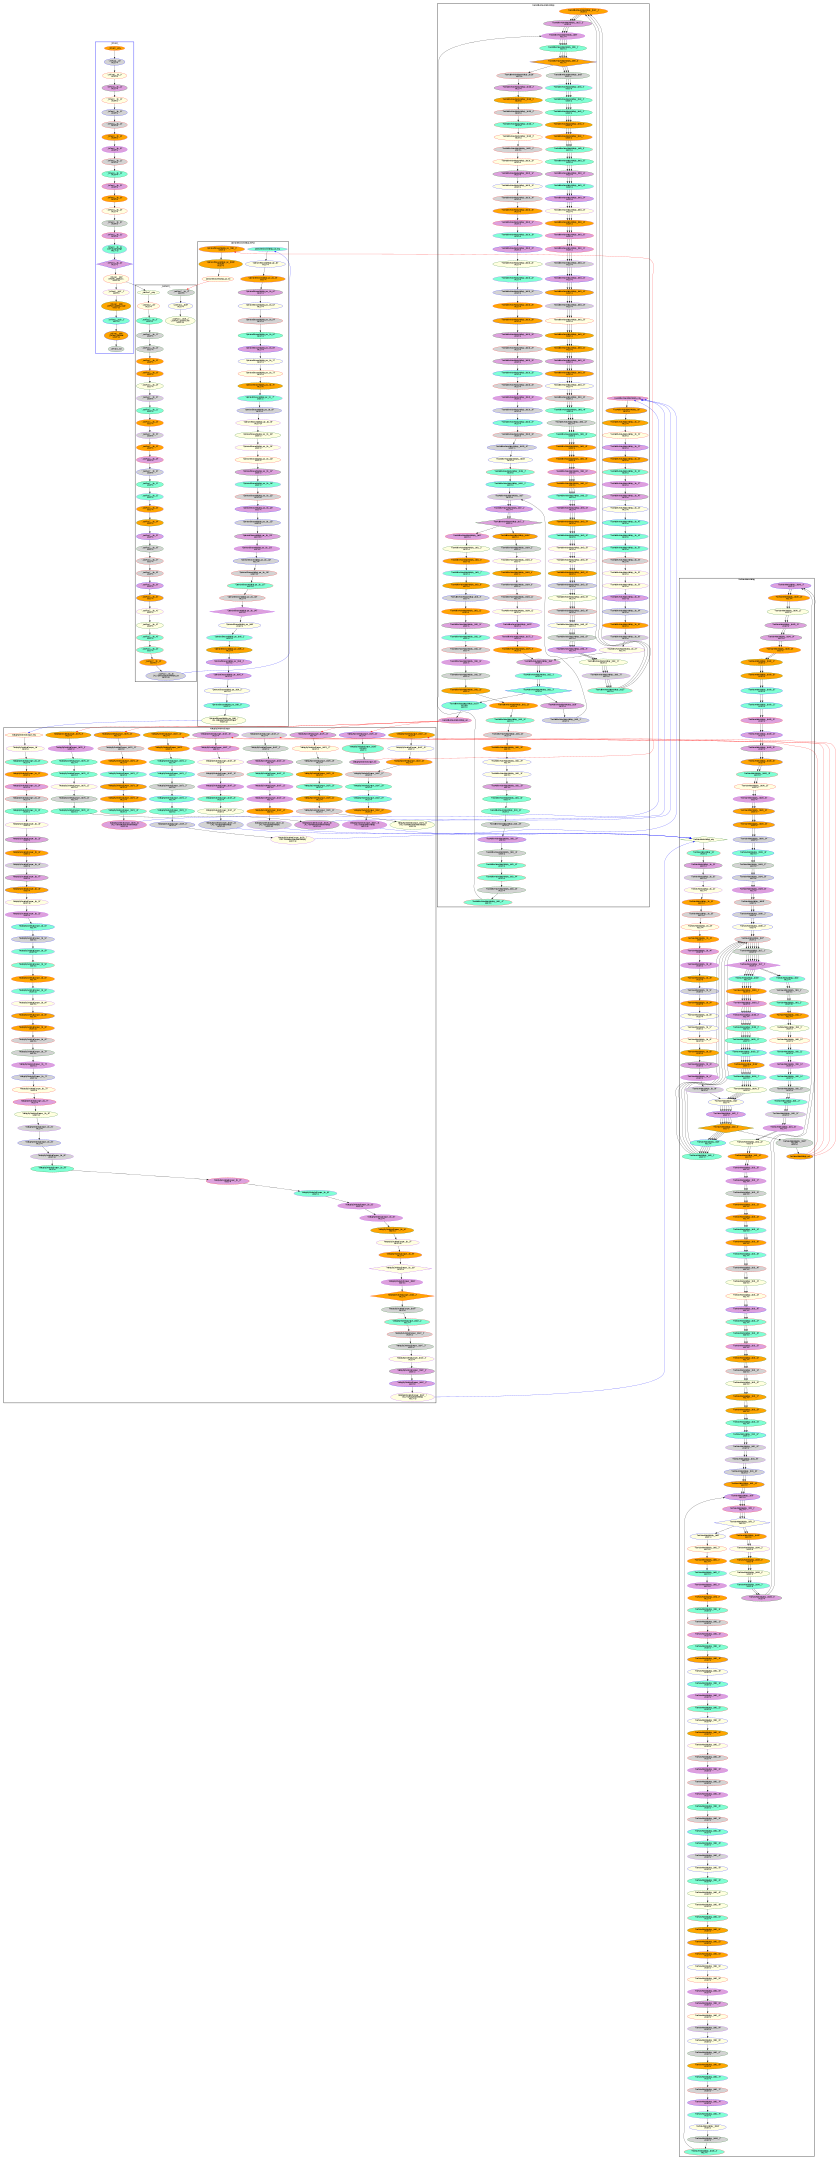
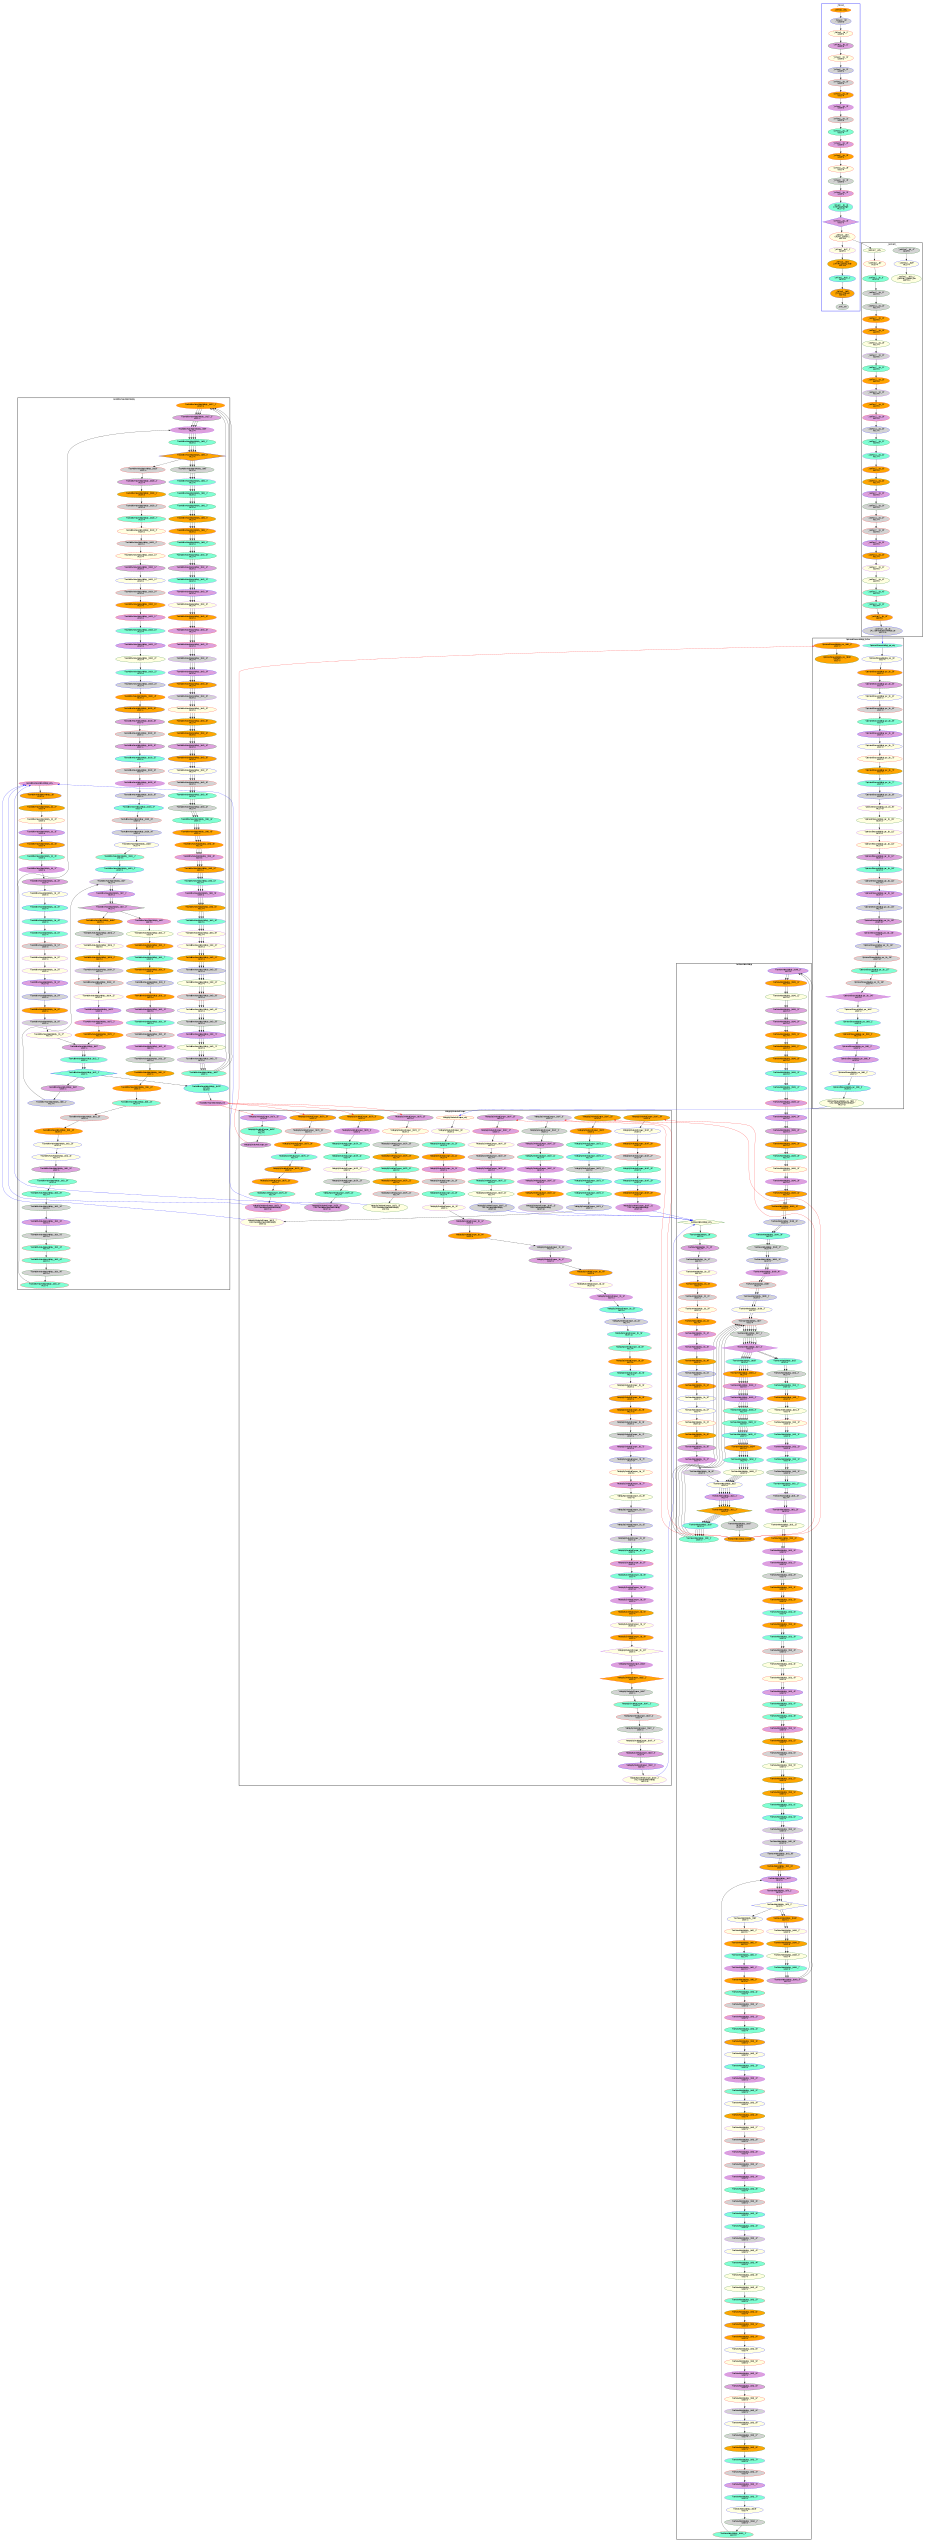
(218, 279) -> none
(116, 349) -> (842, 307)
(800, 1156) -> (740, 1539)
